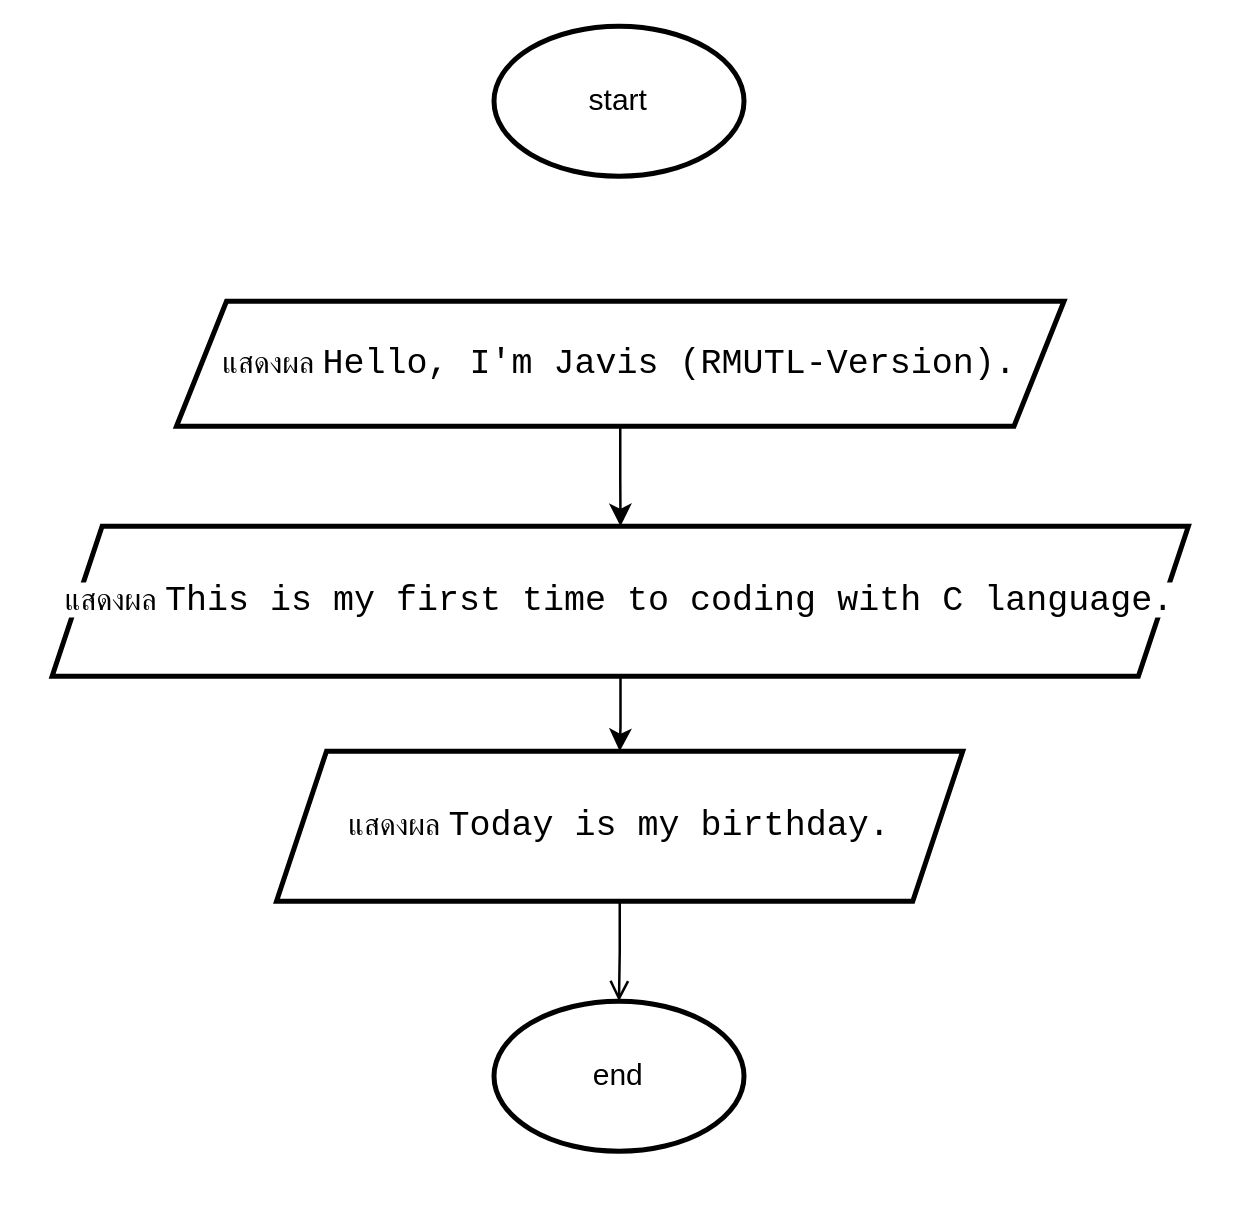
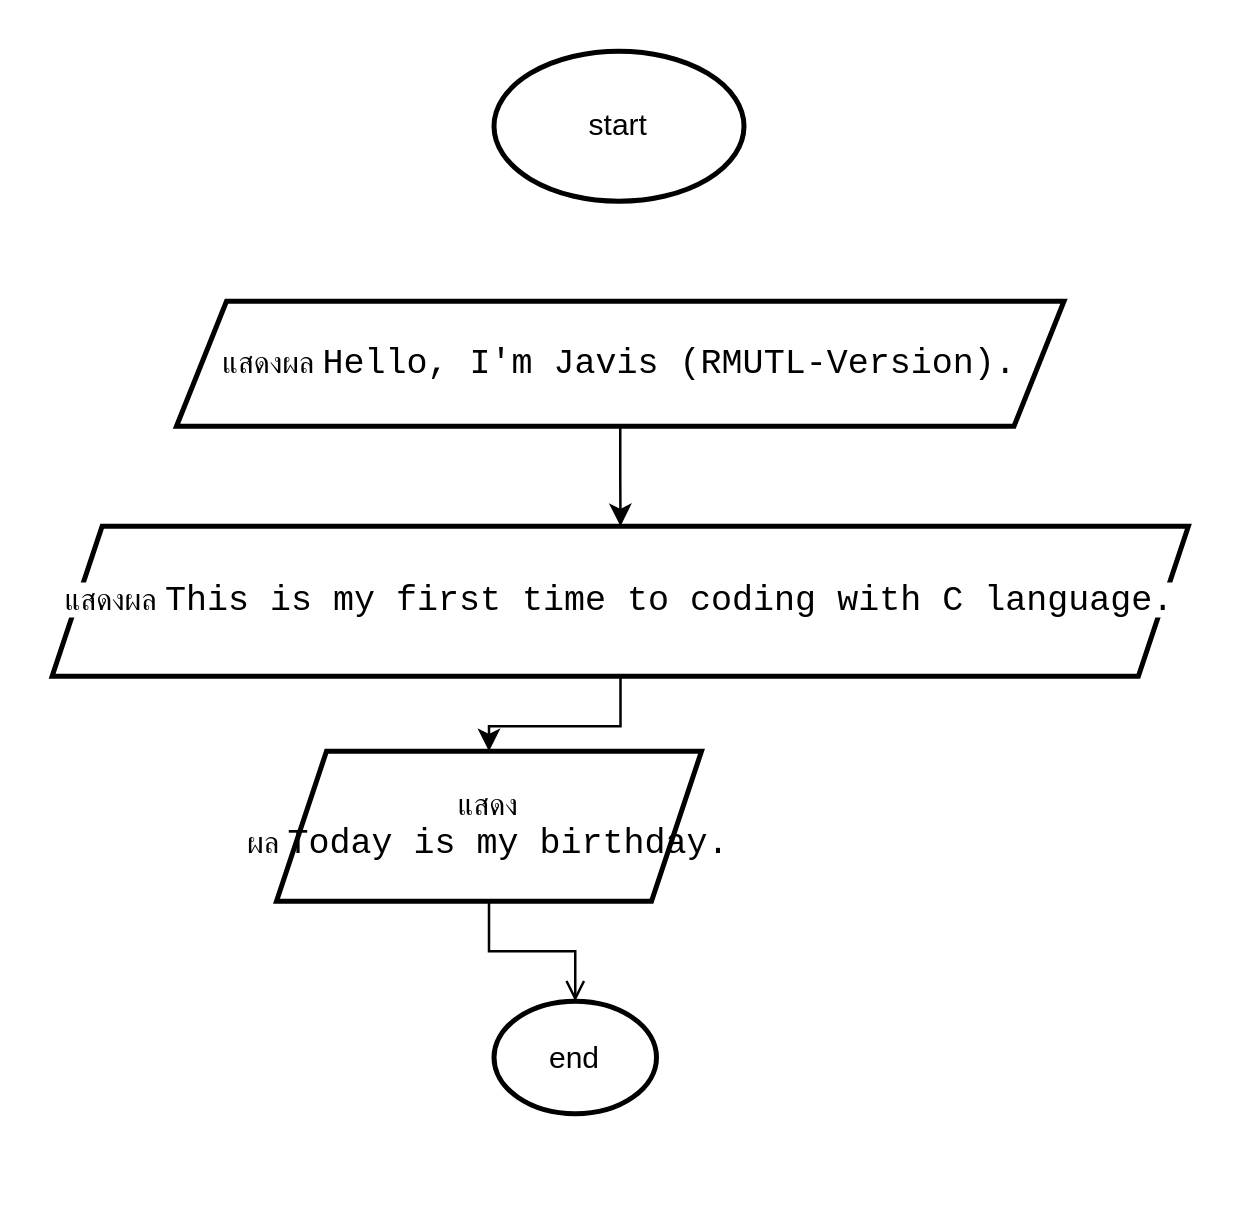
(619, 101) -> (619, 126)
(619, 826) -> (489, 826)
(619, 1076) -> (575, 1058)
